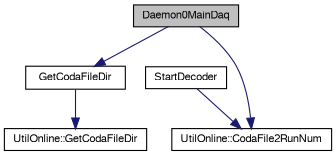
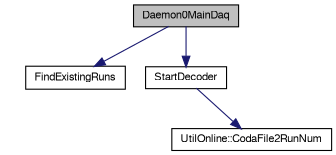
(236, 66) -> (186, 41)
(76, 78) -> (76, 78)
(76, 140) -> none
